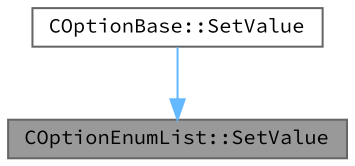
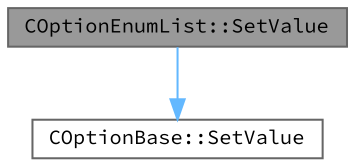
(178, 73) -> (178, 73)
